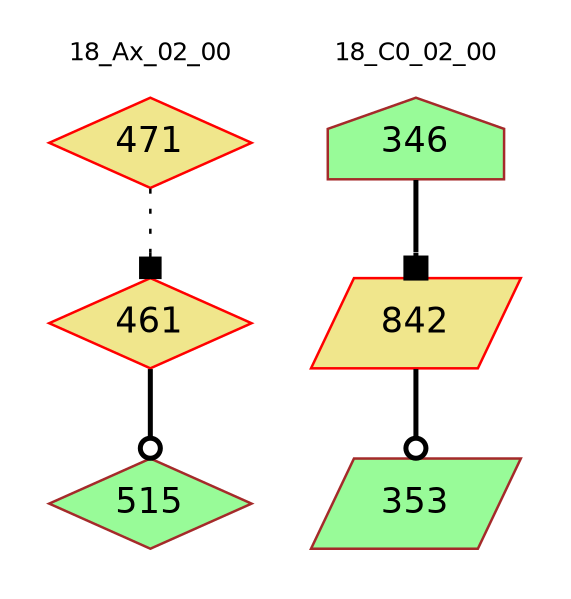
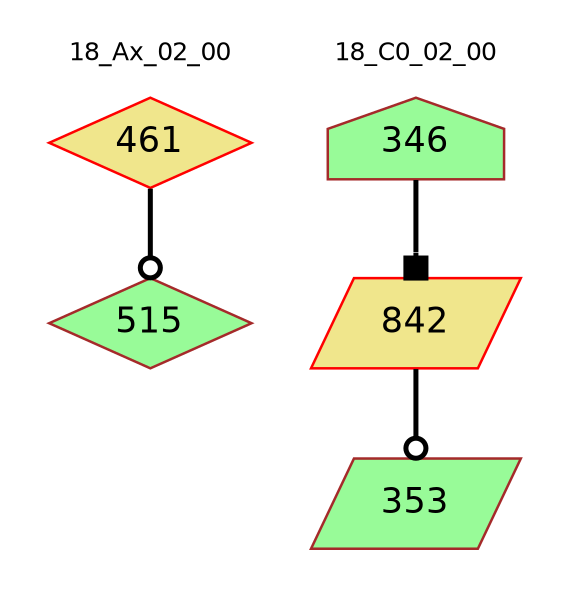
(150, 143) -> none
